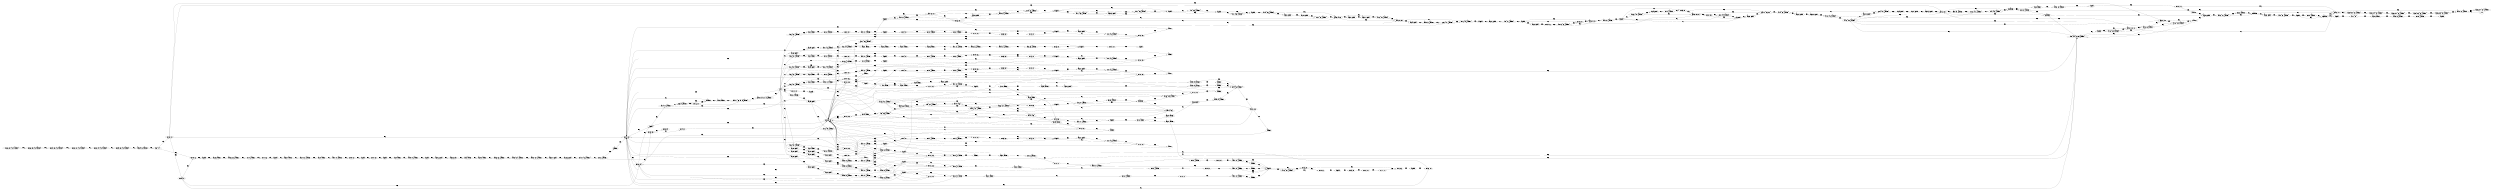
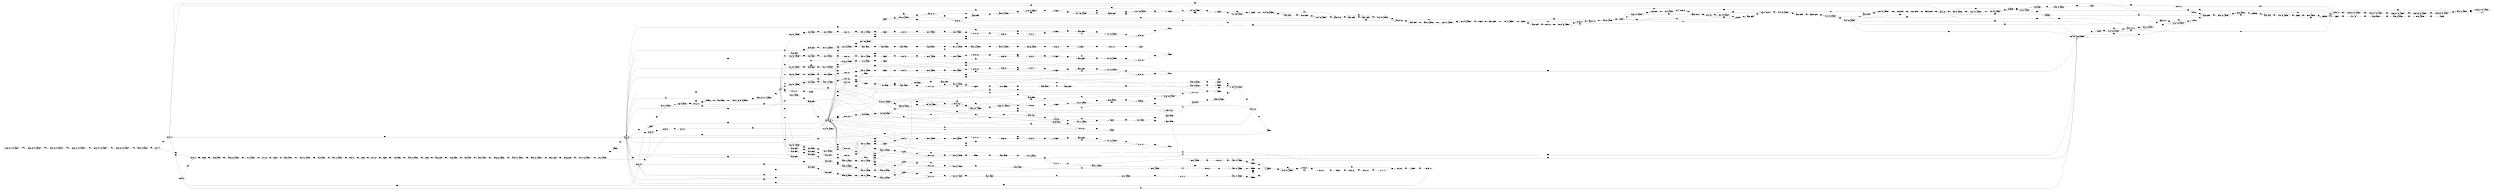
(667, 132) -> (674, 129)
(453, 158) -> (453, 158)
